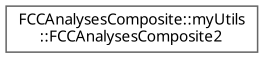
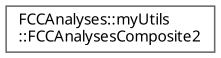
(132, 29) -> (110, 29)
